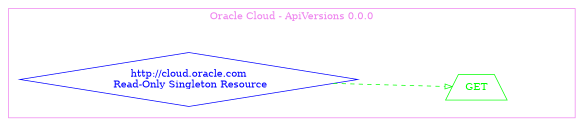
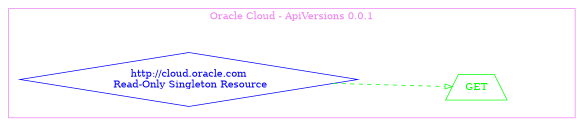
(292, 17) -> (292, 17)
